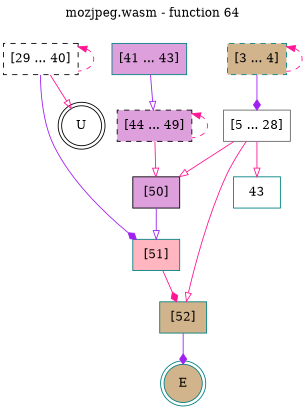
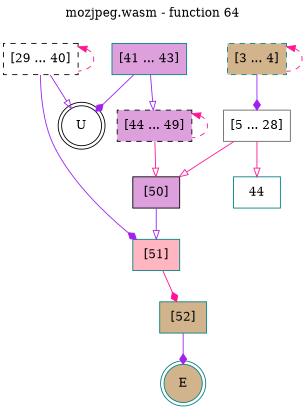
(58, 88) -> (58, 88)
none -> (119, 89)
(257, 192) -> (257, 192)
(211, 214) -> none
